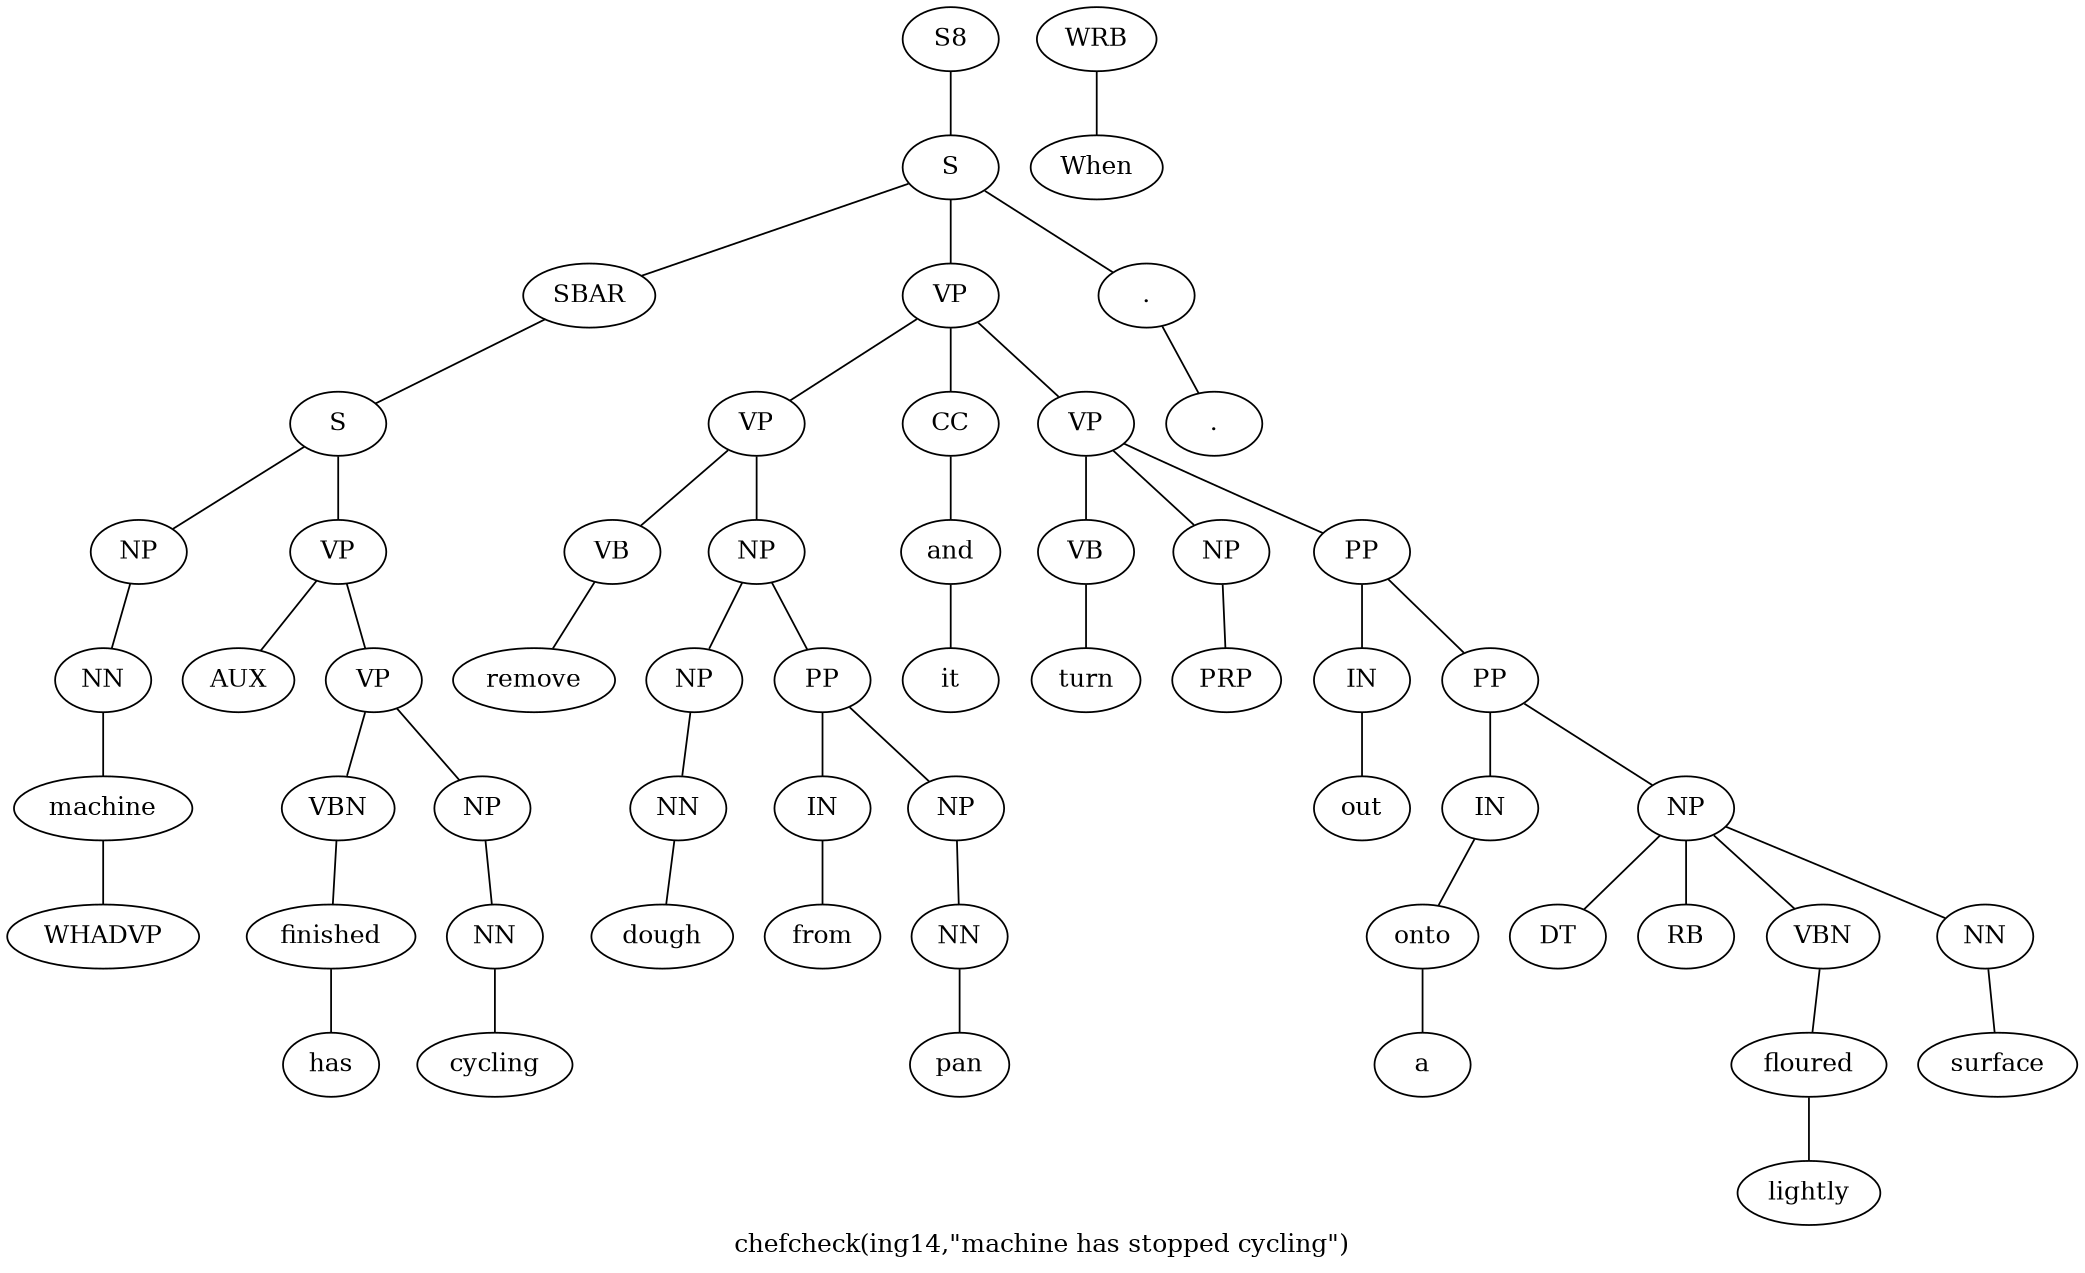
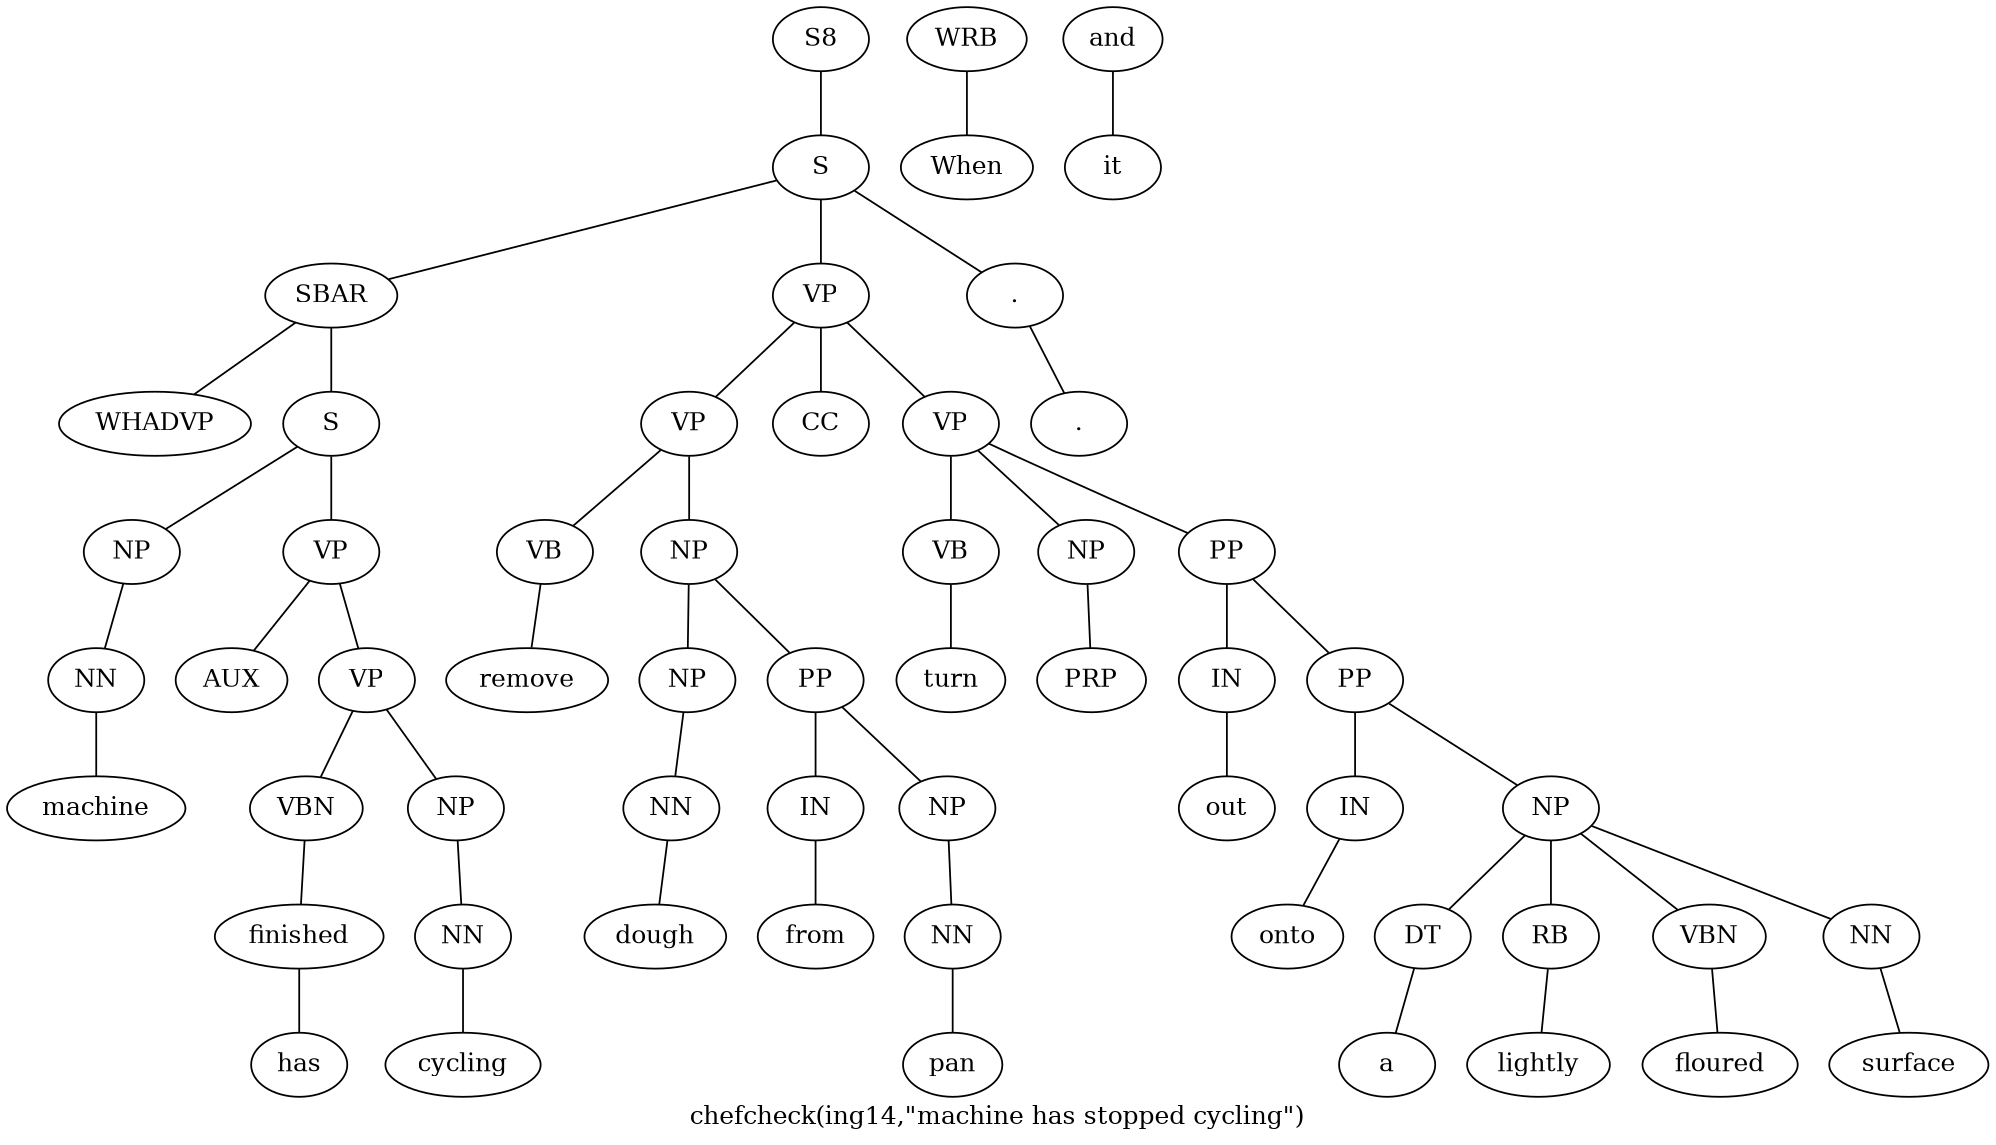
(951, 488) -> none
(103, 873) -> (245, 358)
(1423, 1001) -> (1405, 1001)
(1809, 1129) -> (1545, 1001)
